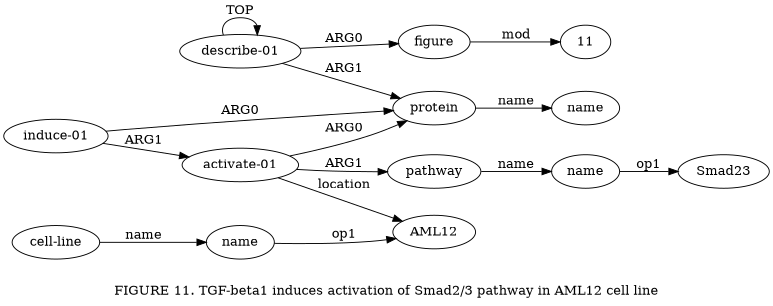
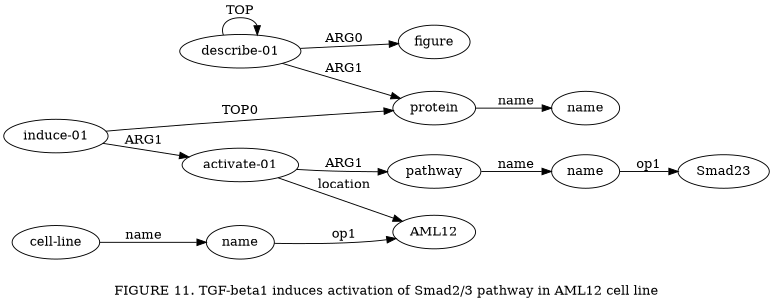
(586, 42) -> none
(240, 110) -> (240, 110)
(345, 143) -> none
